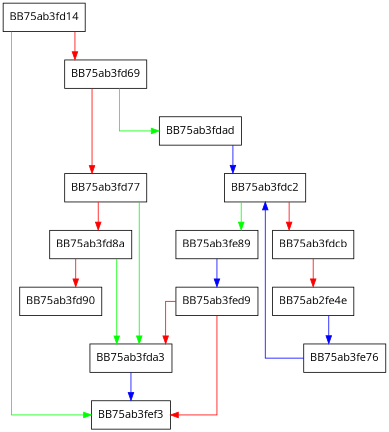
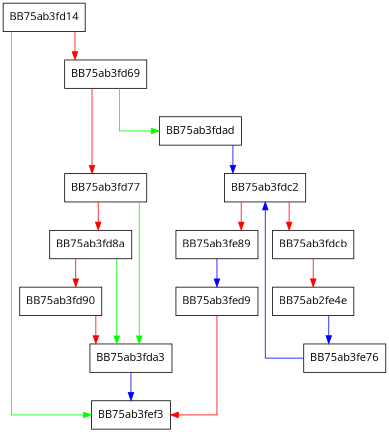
(241, 212) -> (241, 212)
(166, 314) -> (96, 326)
